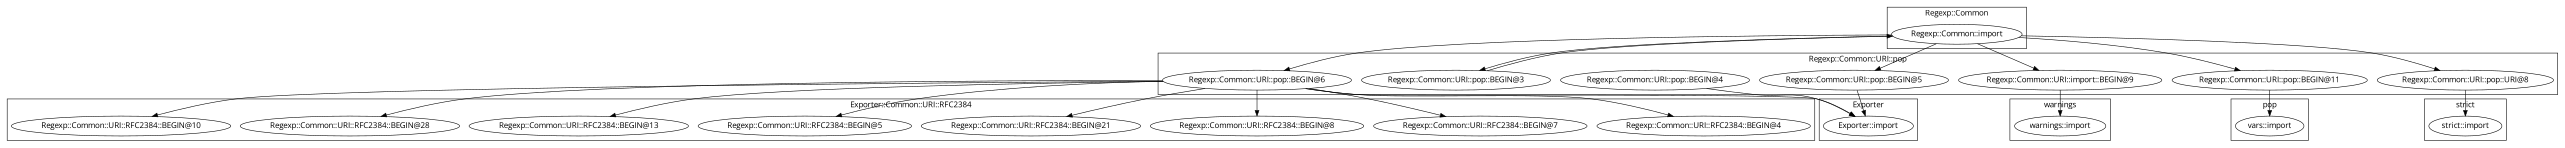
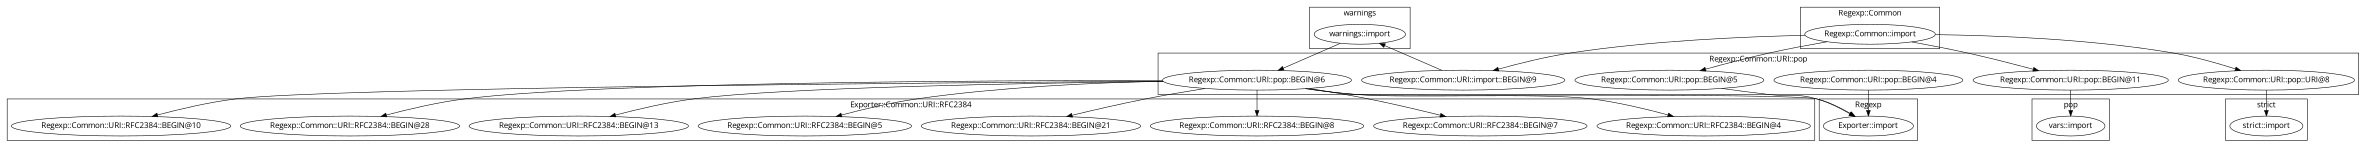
(1589, 39) -> (1310, 56)
(1456, 80) -> none
(1868, 105) -> (1868, 105)
